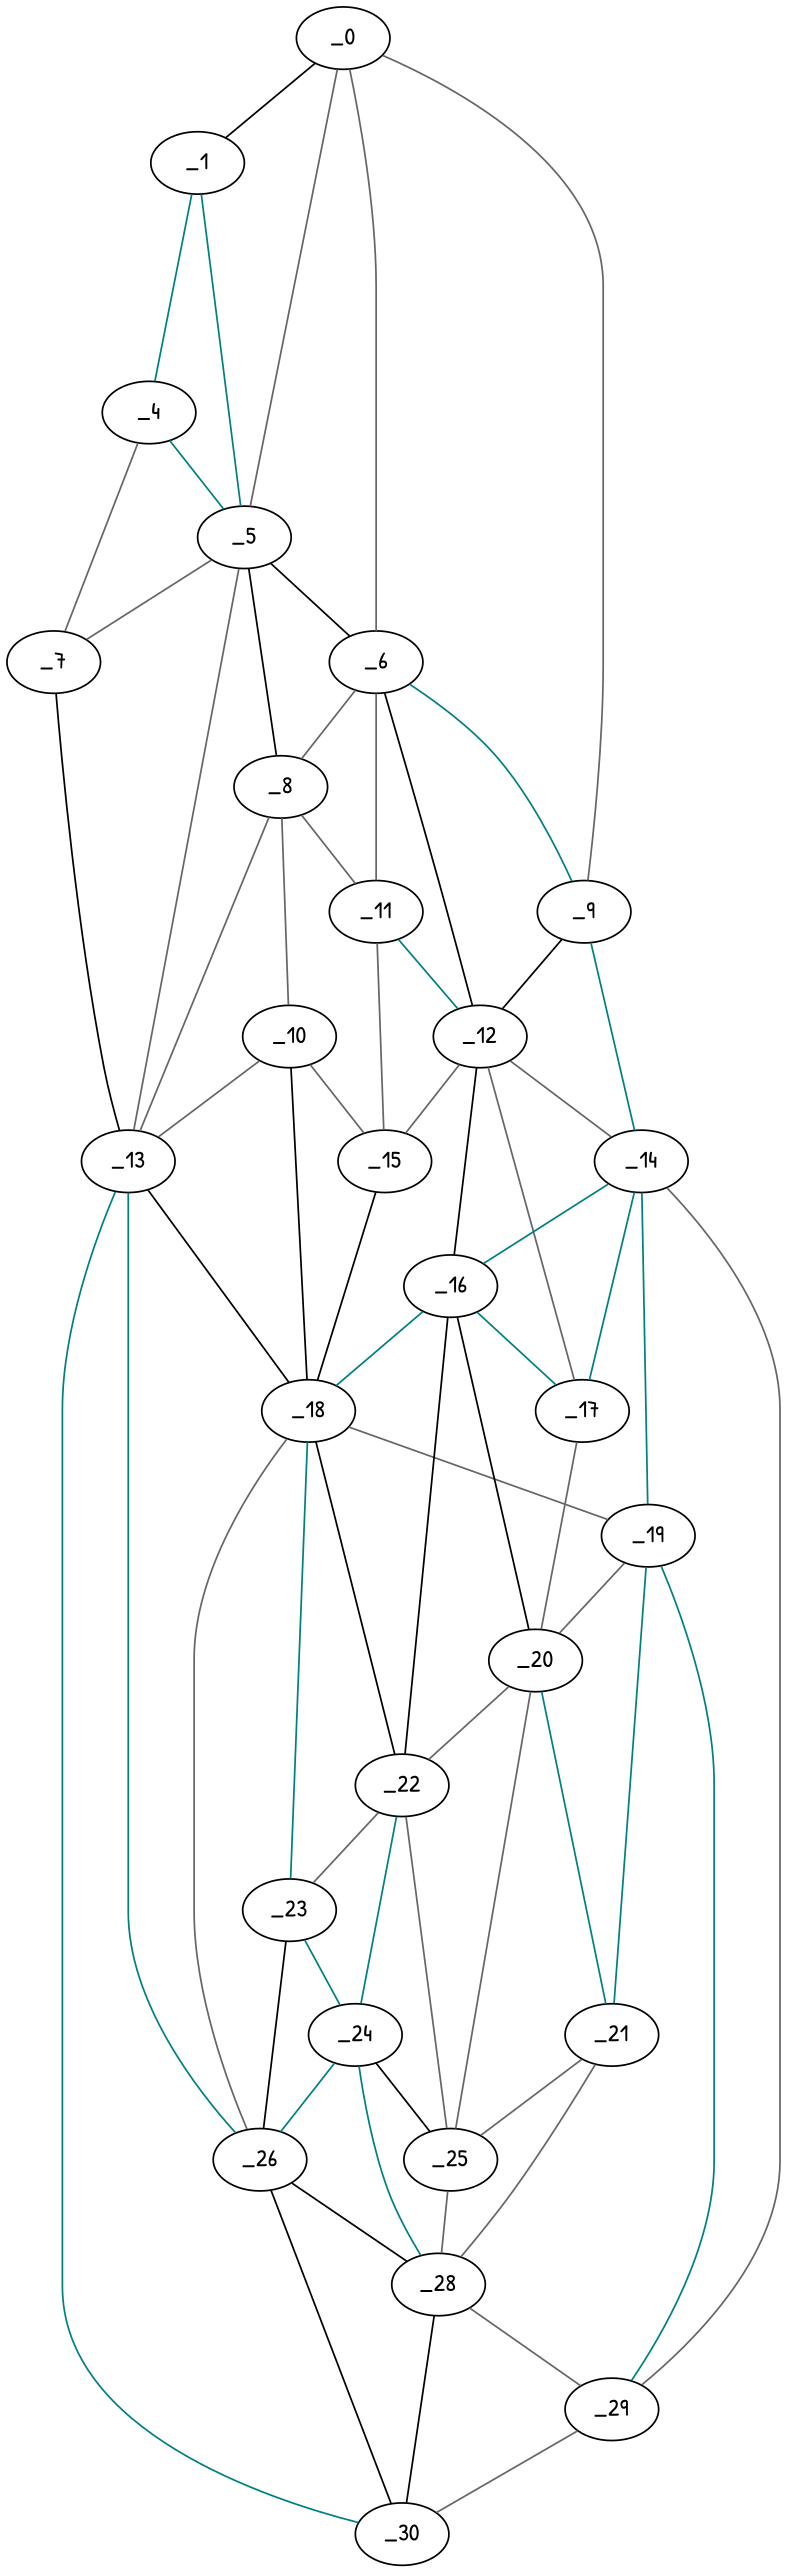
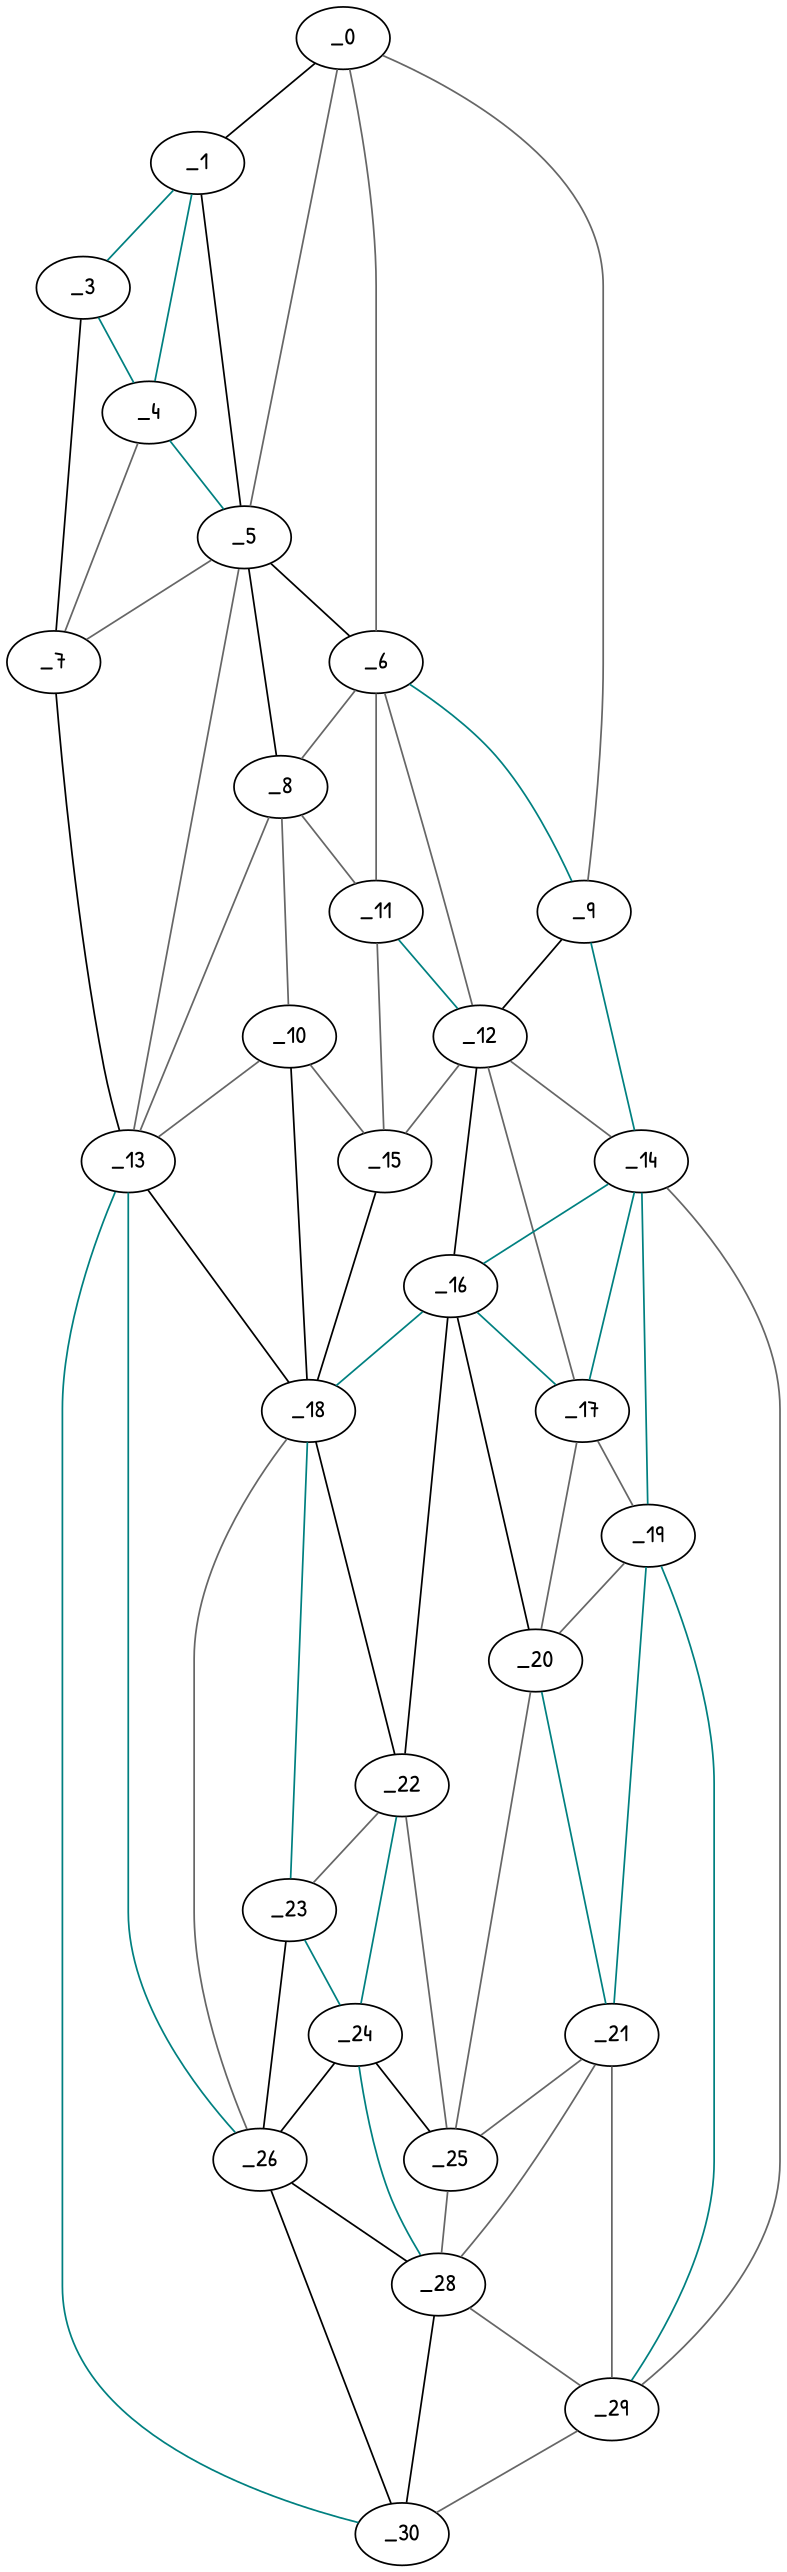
none -> (83, 288)
(221, 350) -> (221, 350)
(430, 849) -> (430, 849)
(478, 1473) -> (615, 1473)
(469, 1723) -> none
(308, 2097) -> (308, 2097)
none -> (612, 2222)
